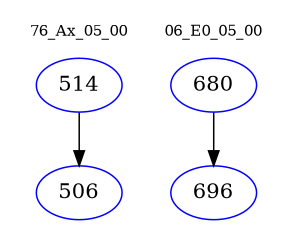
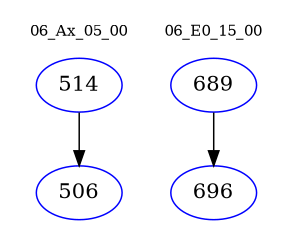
(79, 32) -> (79, 32)
(214, 32) -> (214, 32)
(214, 85) -> (214, 85)
